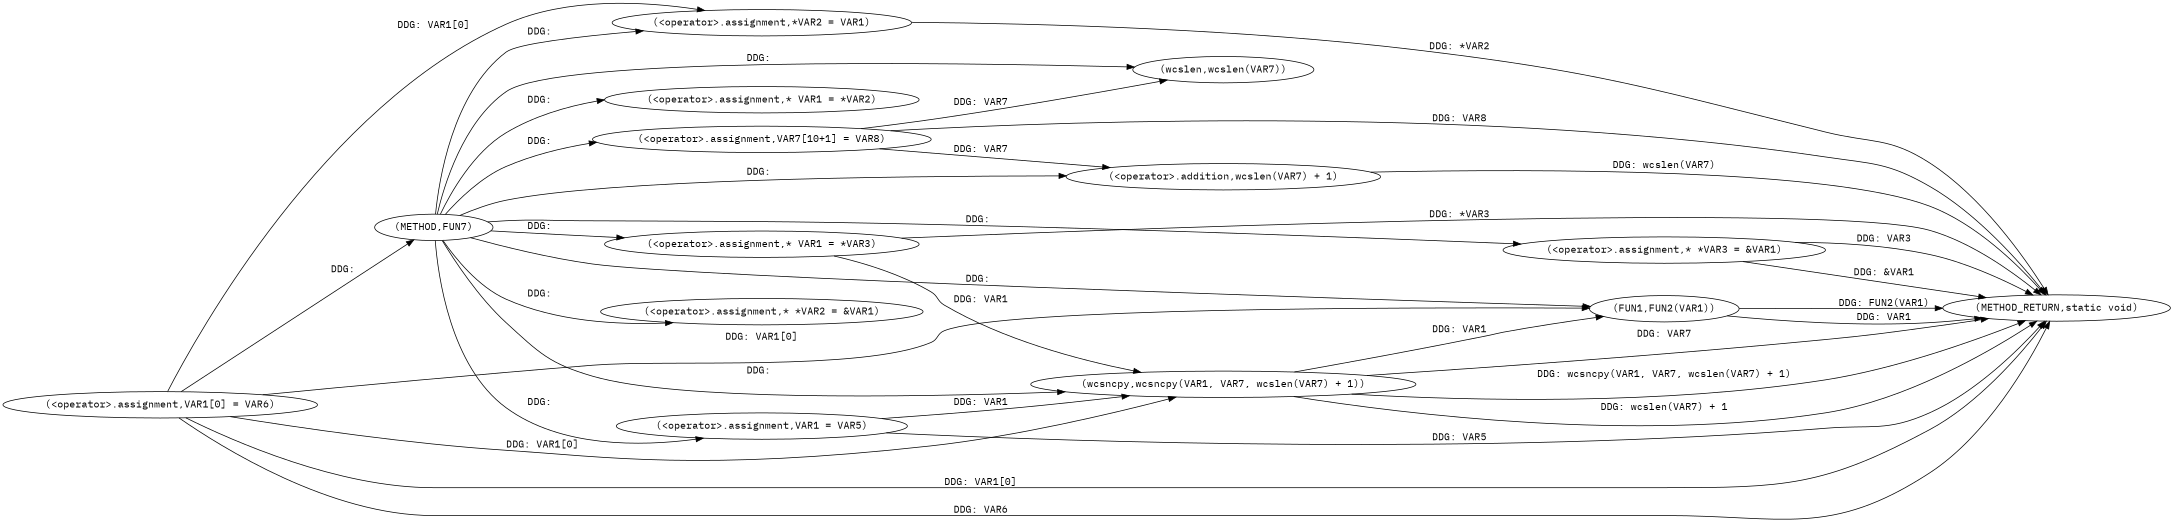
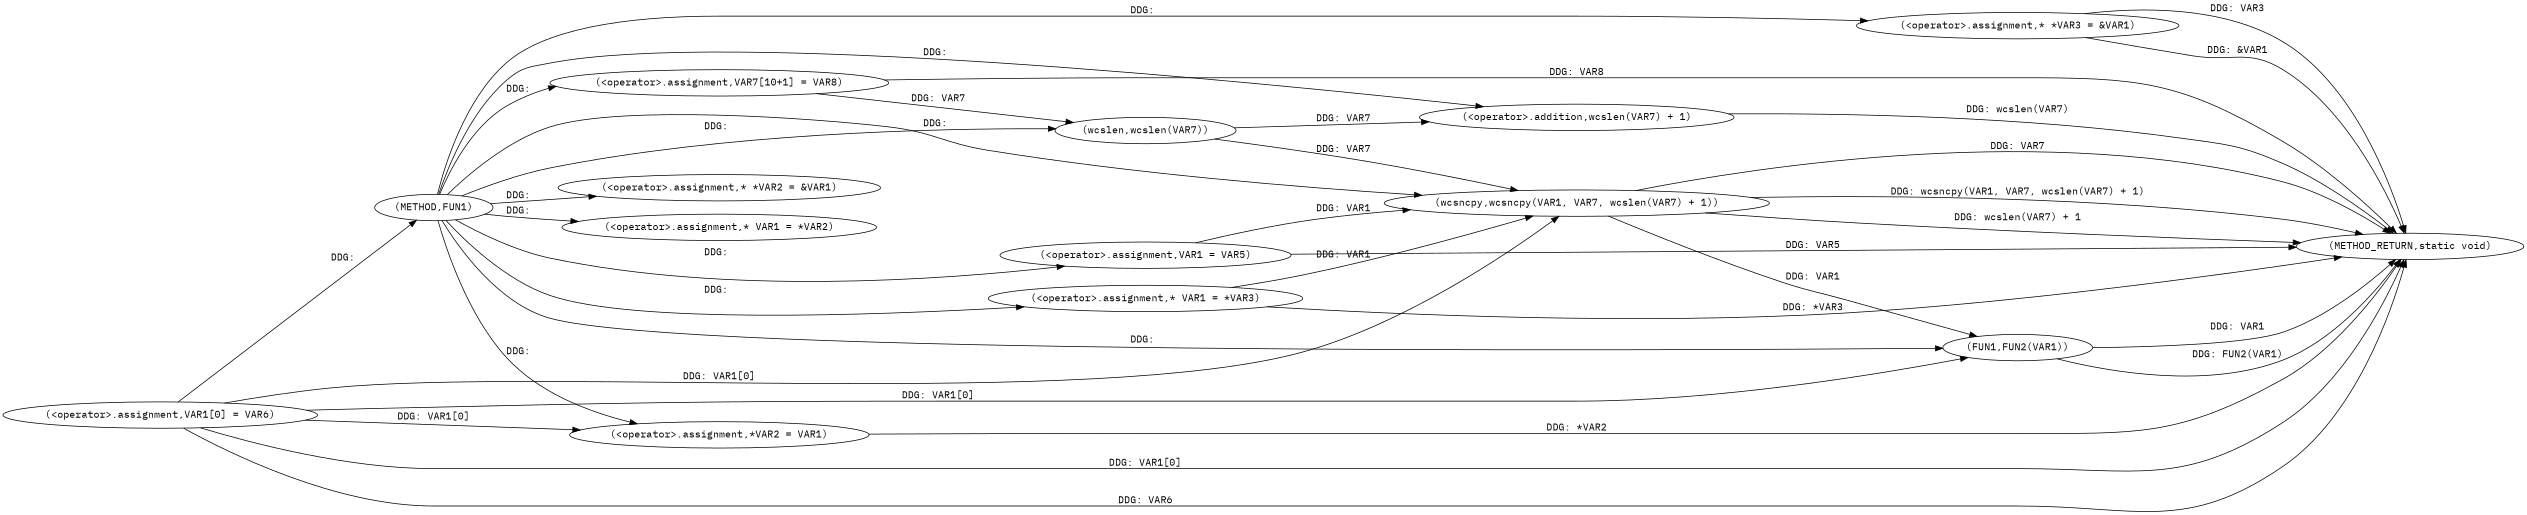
(991, 158) -> (1328, 125)
none -> (1363, 161)
(434, 227) -> (434, 208)
